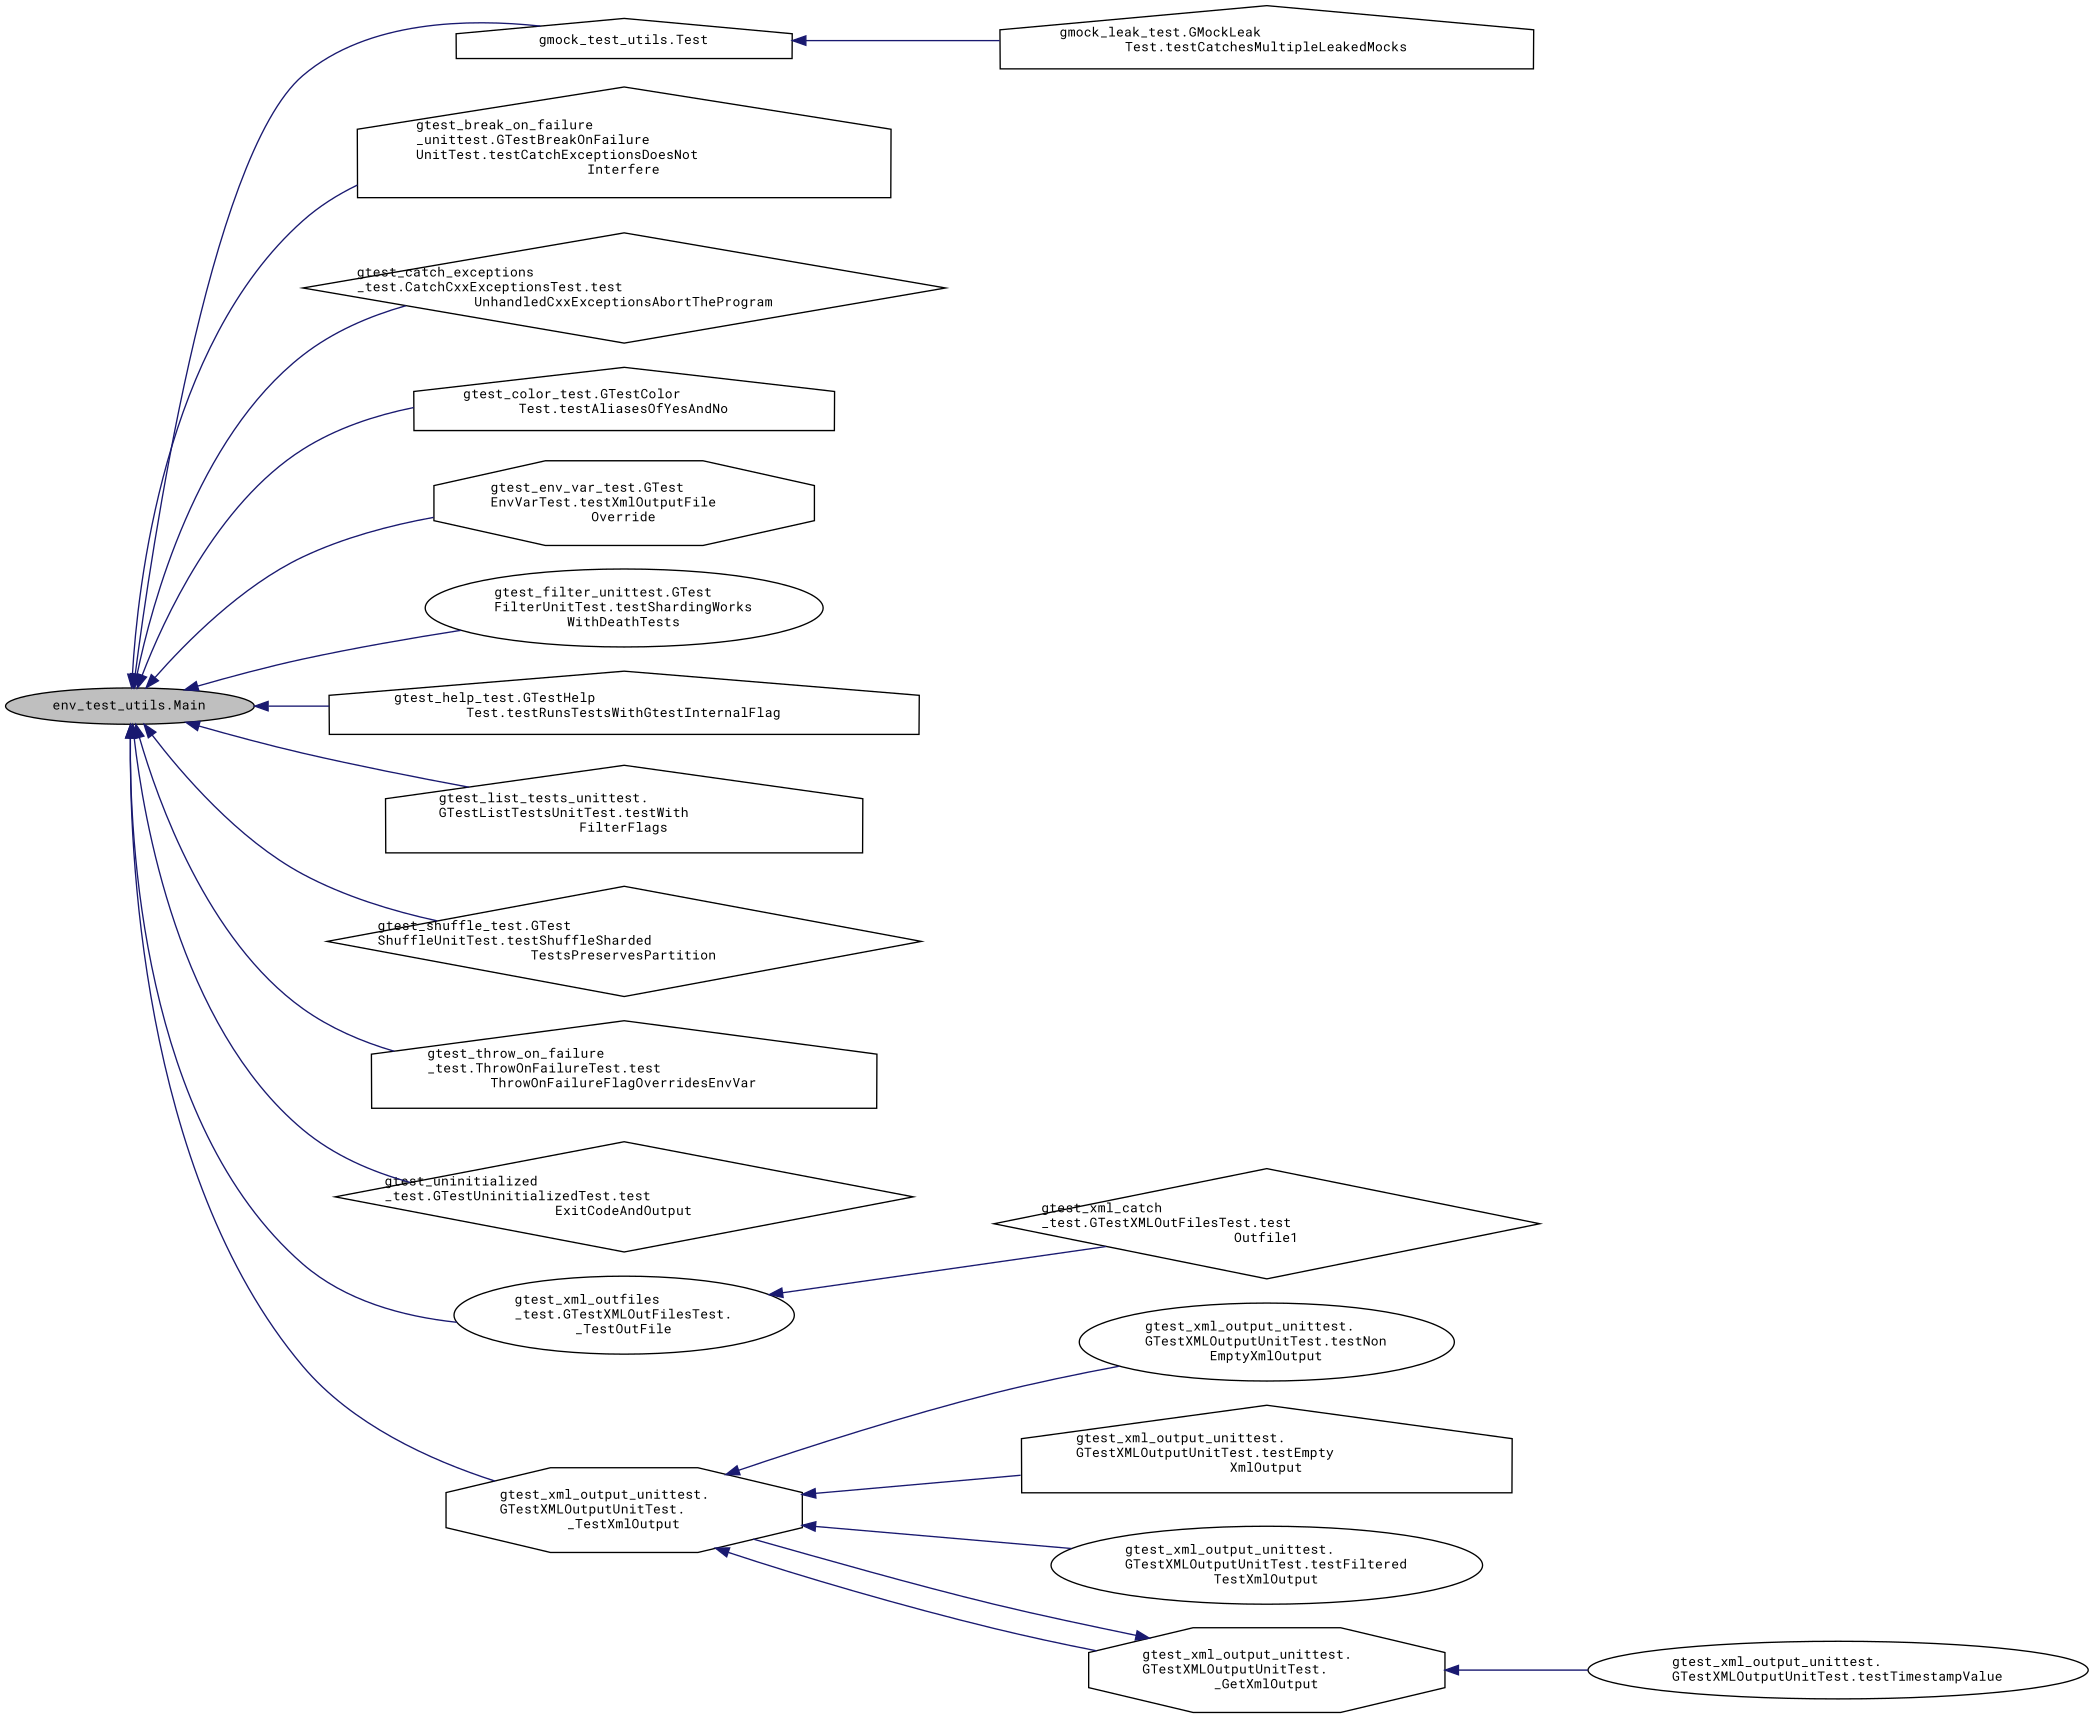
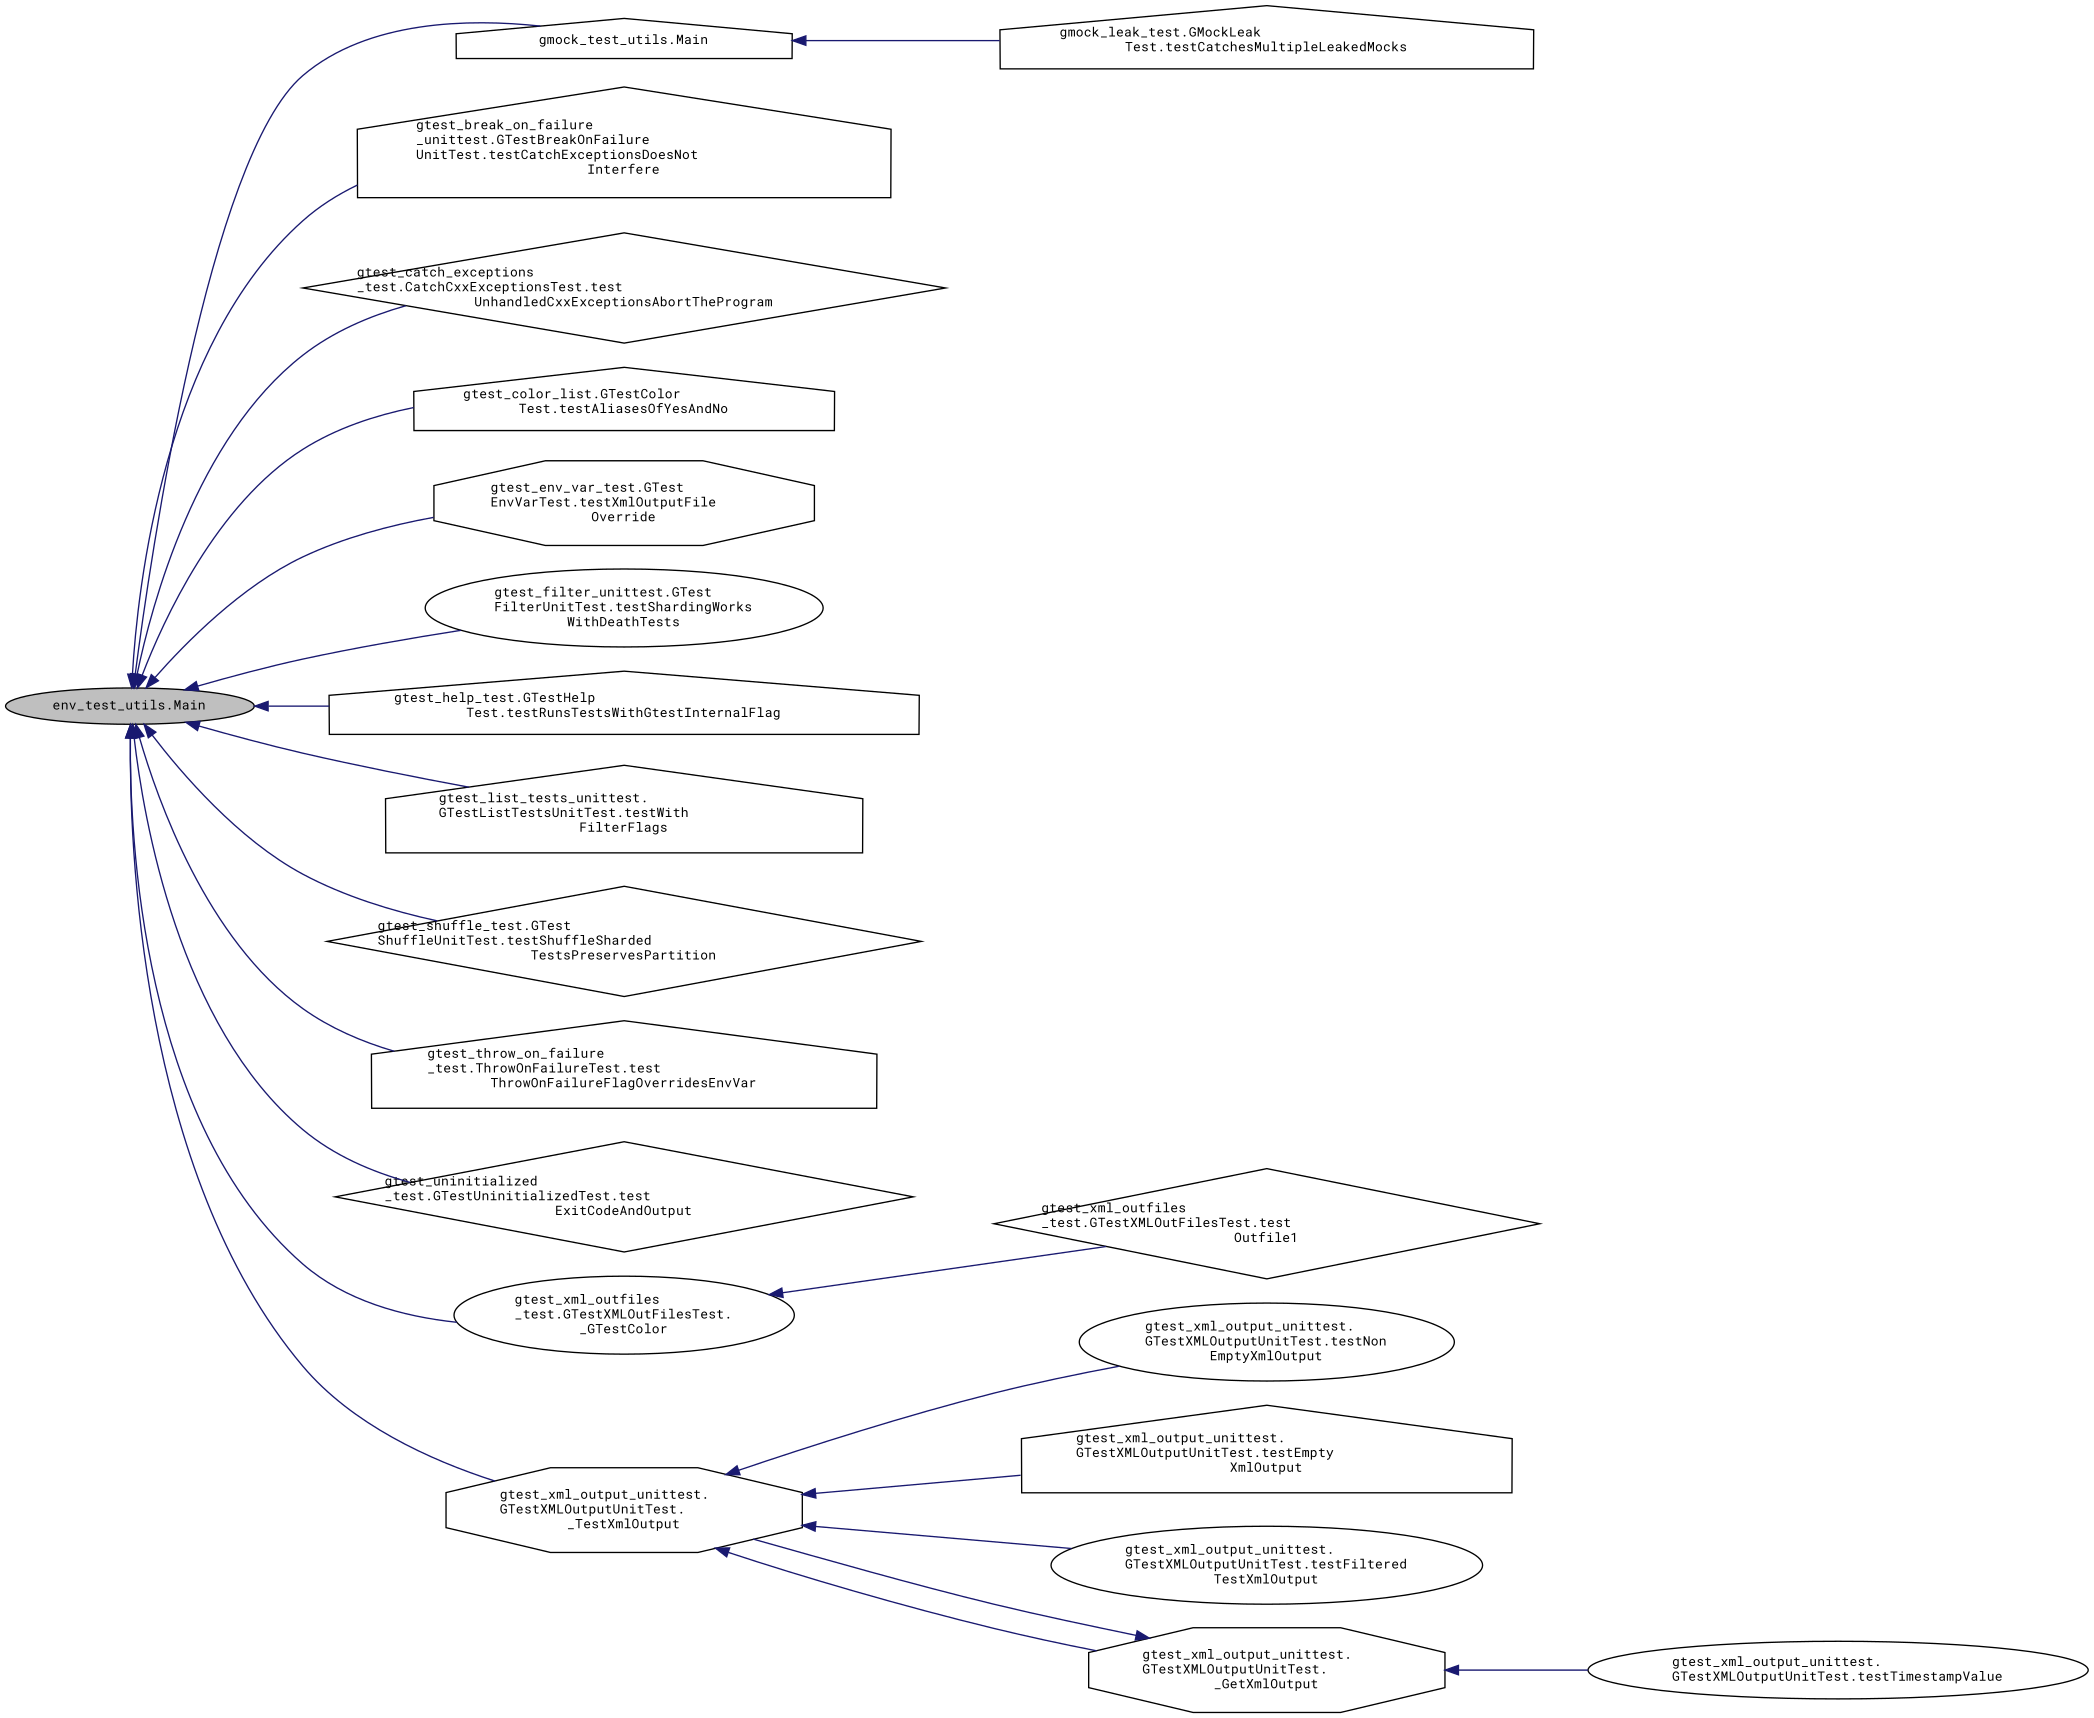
(624, 41) -> (624, 41)
(624, 402) -> (624, 402)
(1267, 1224) -> (1267, 1224)
(624, 1315) -> (624, 1315)
